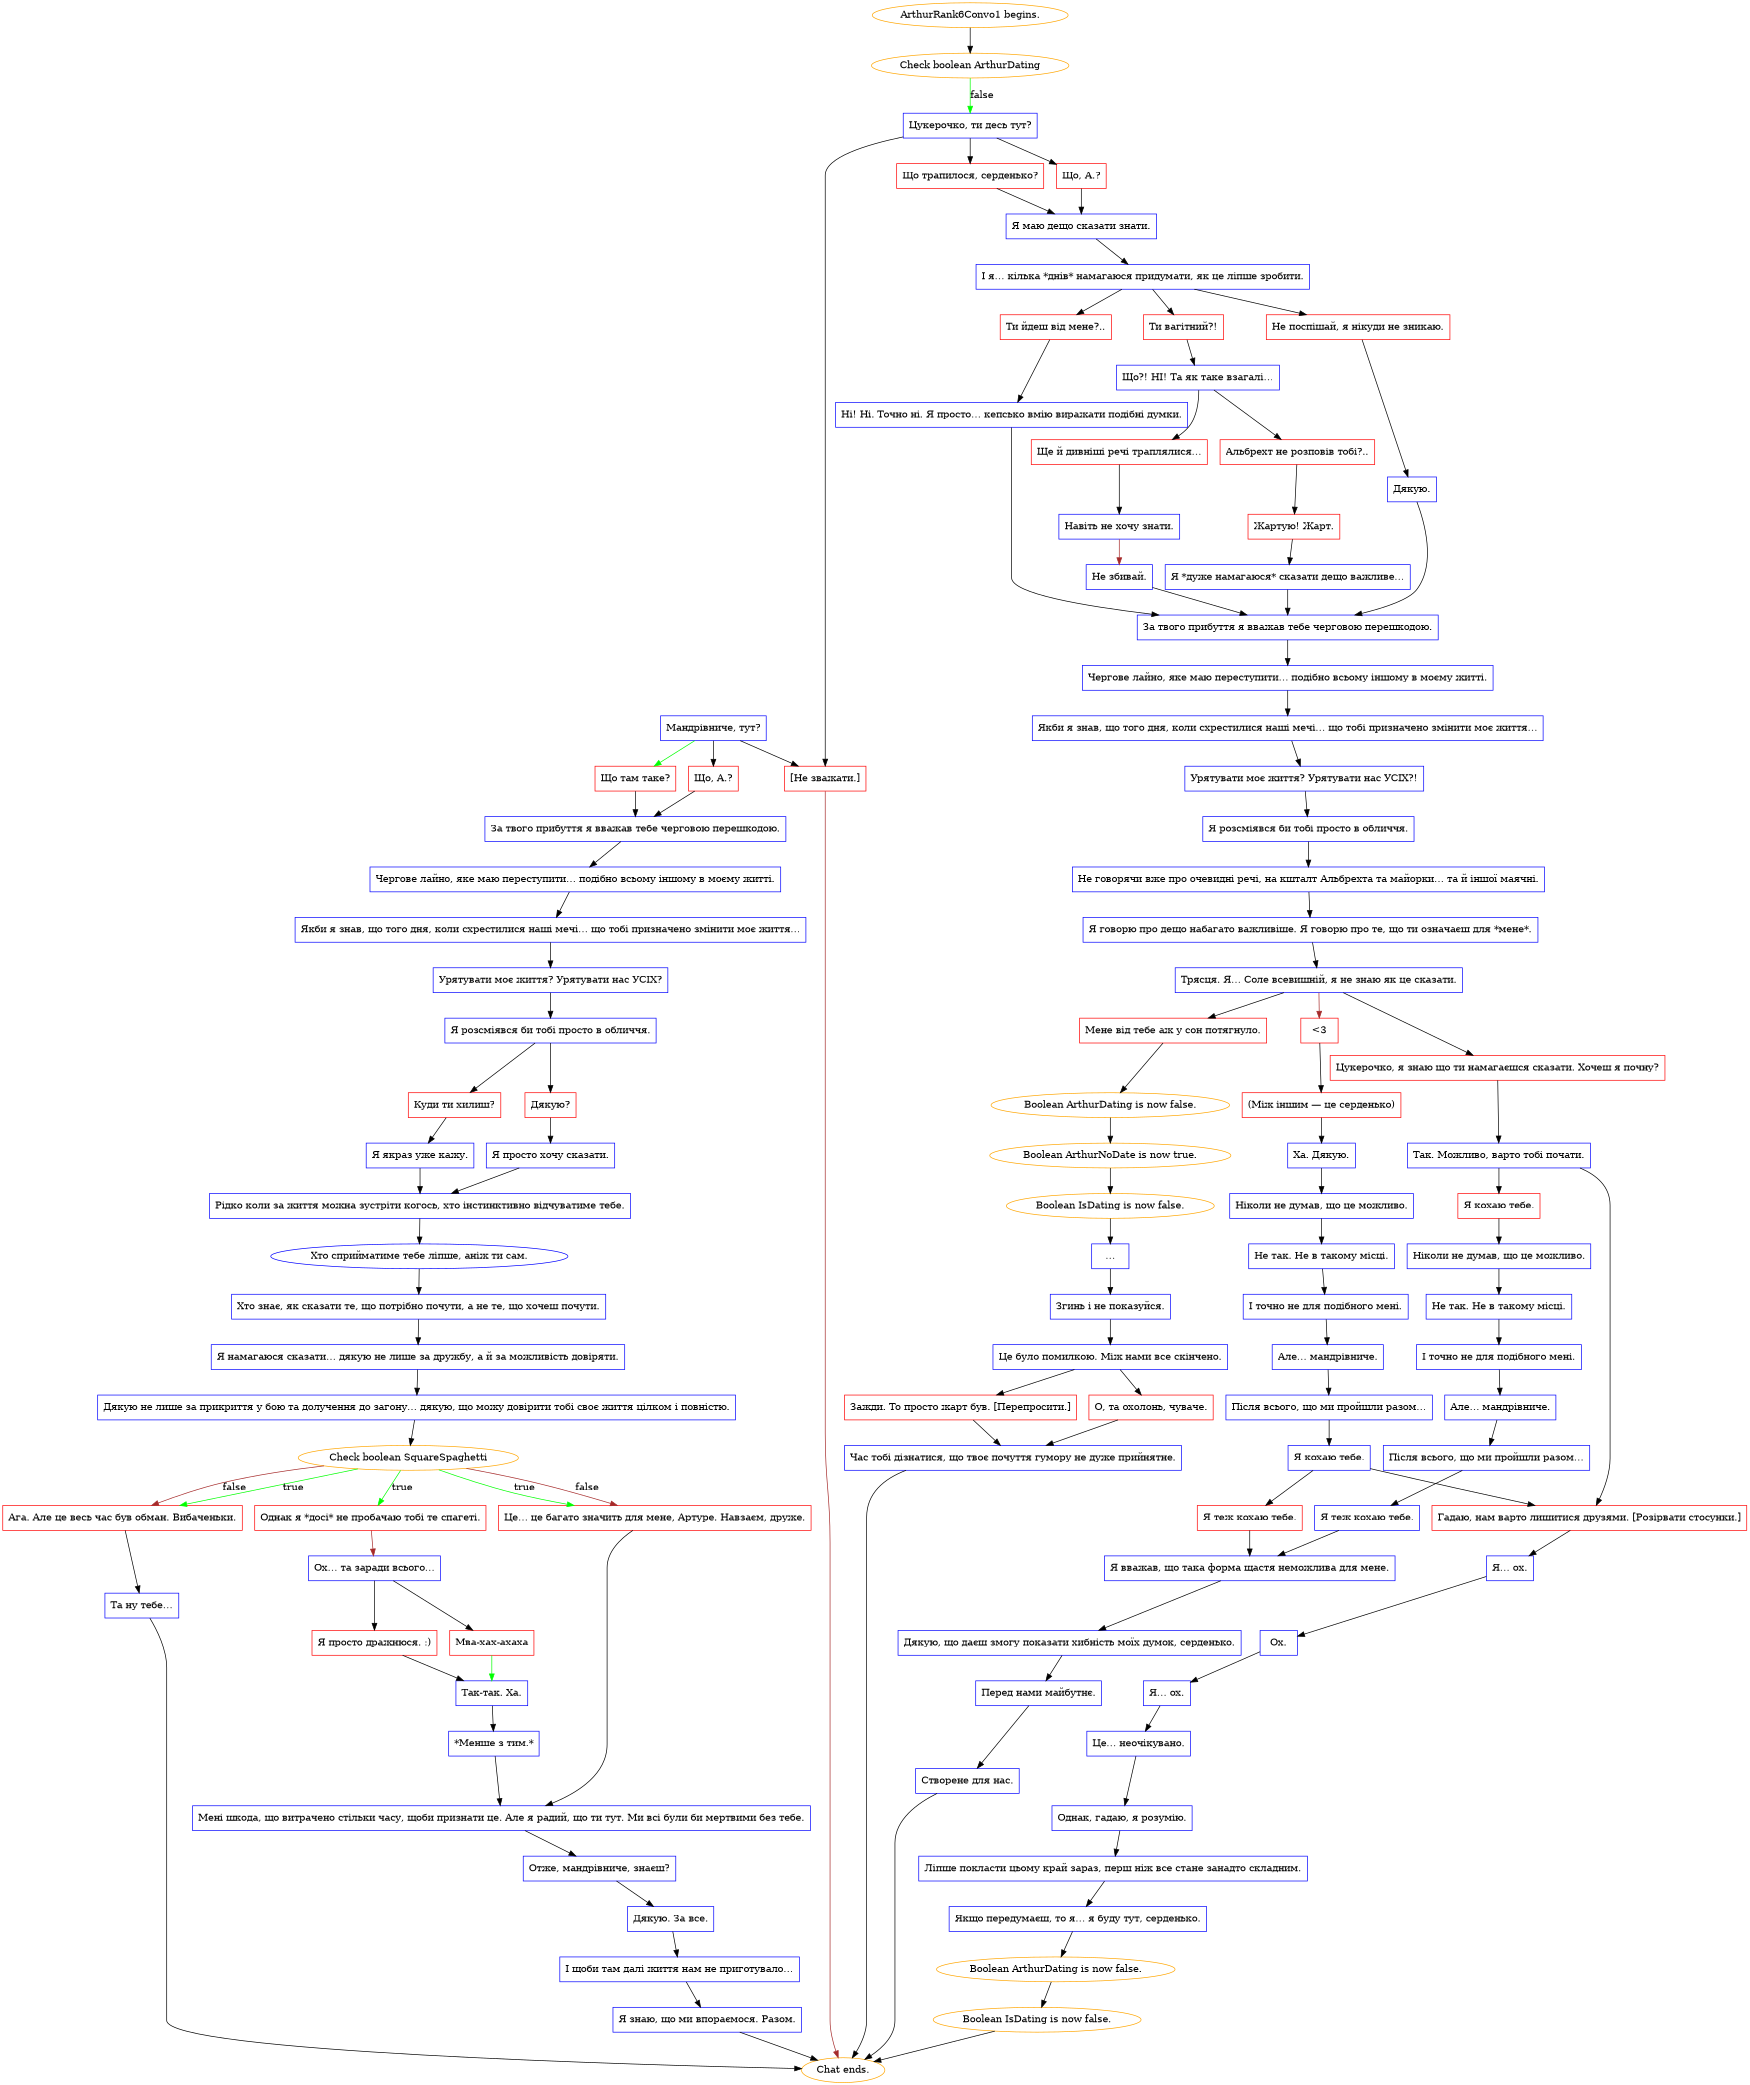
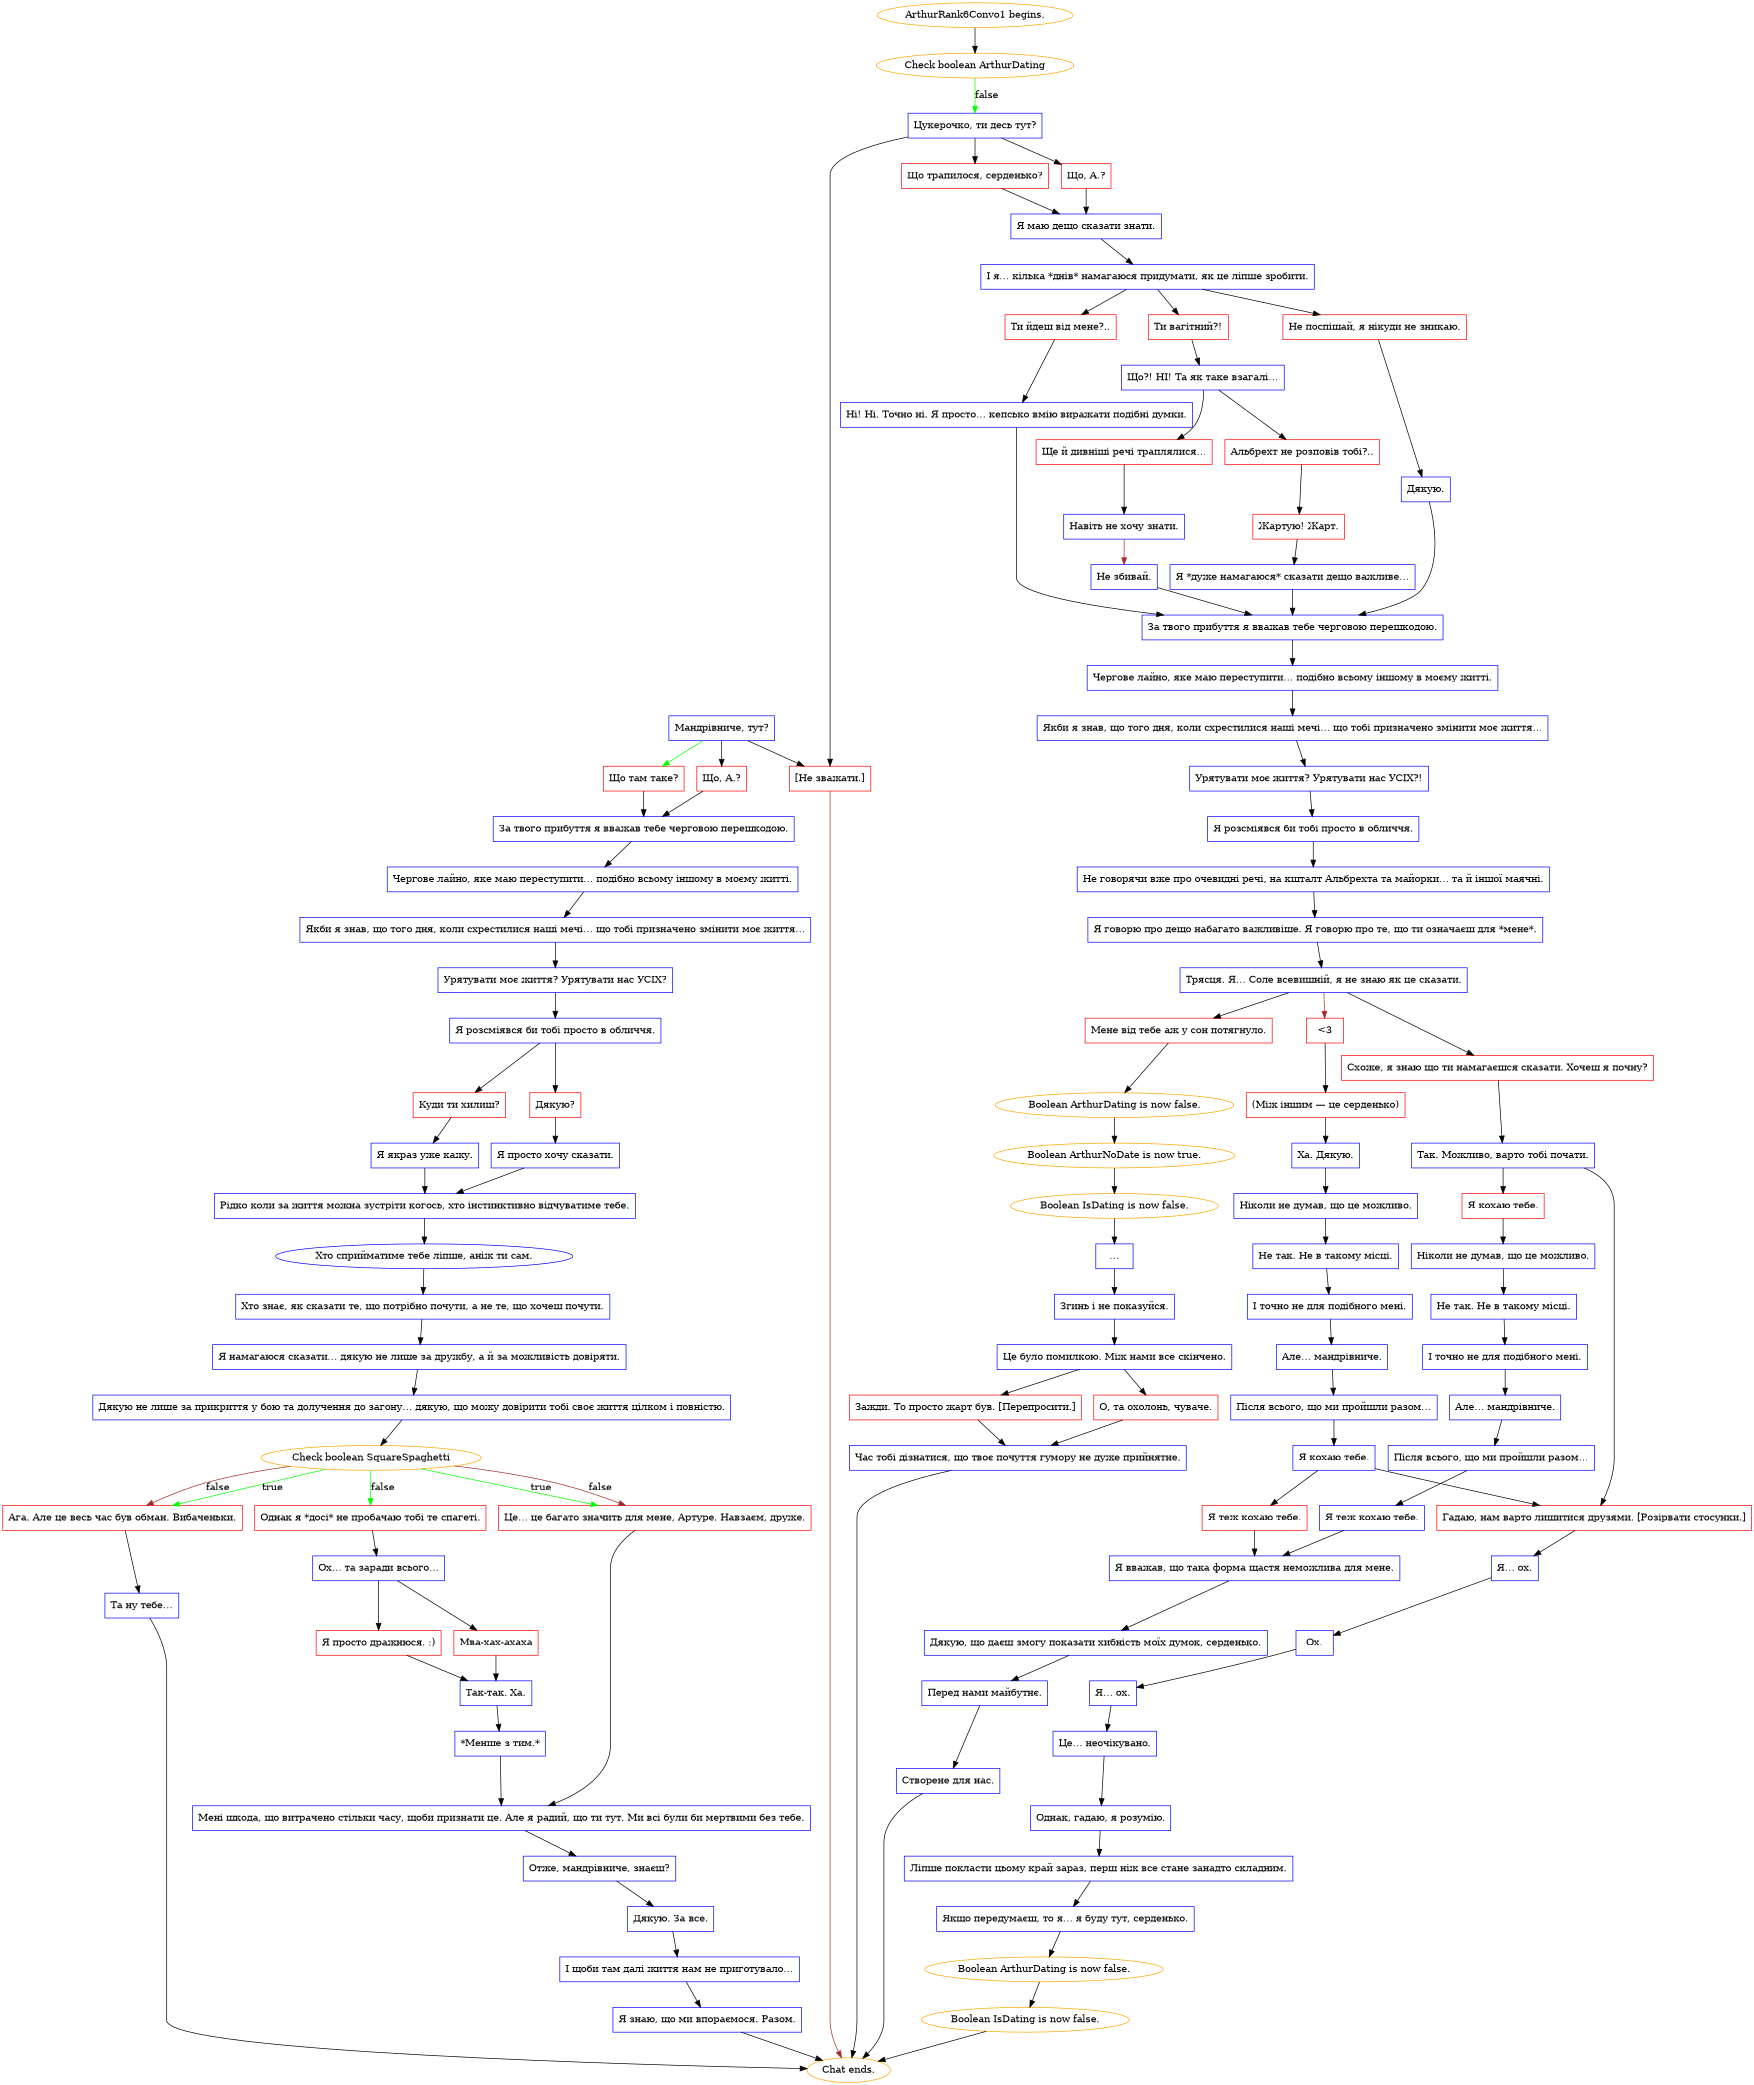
(1498, 1068) -> (1498, 1068)
(402, 1488) -> (383, 1488)
(372, 1540) -> (374, 1540)
(492, 1665) -> (496, 1665)
